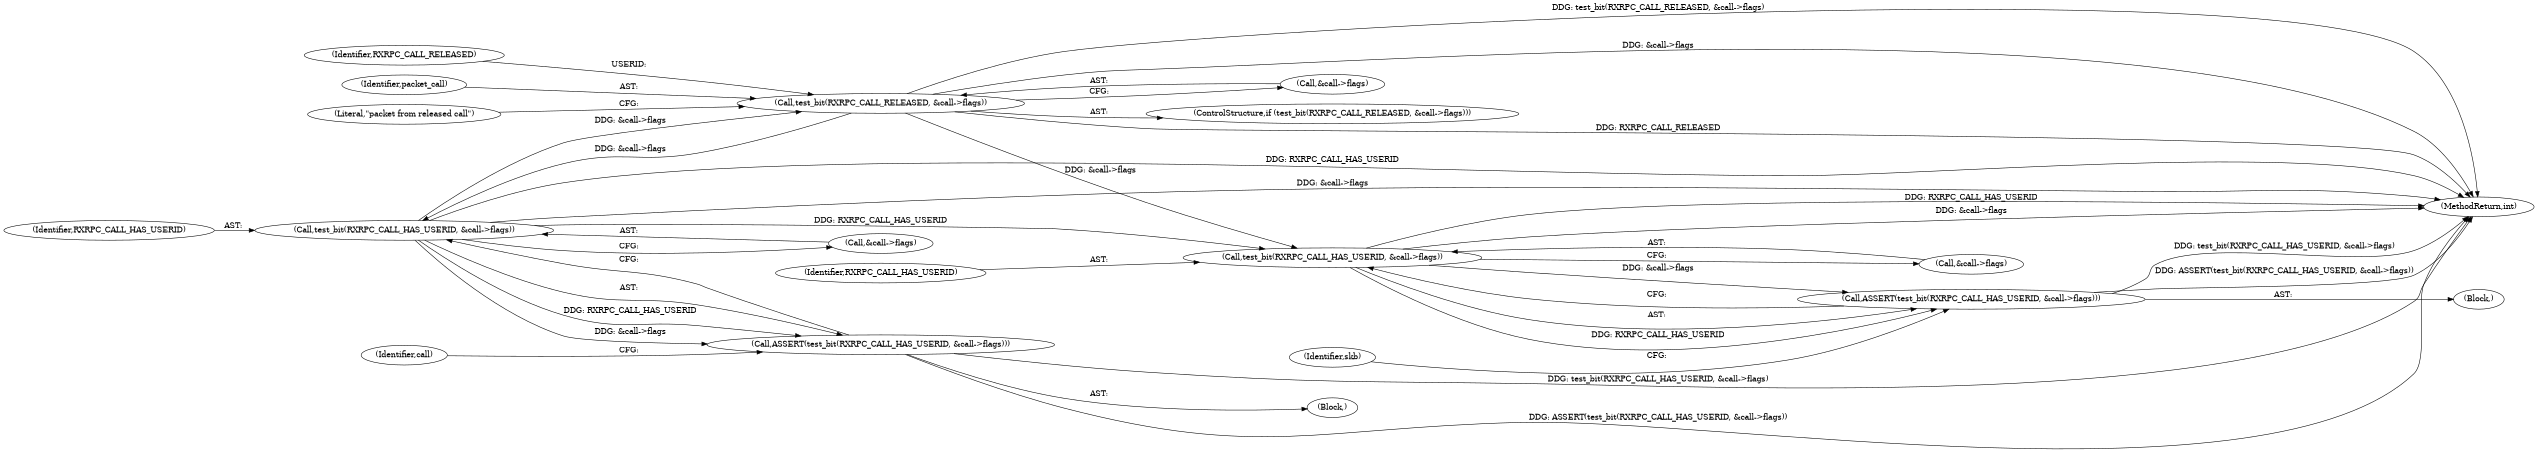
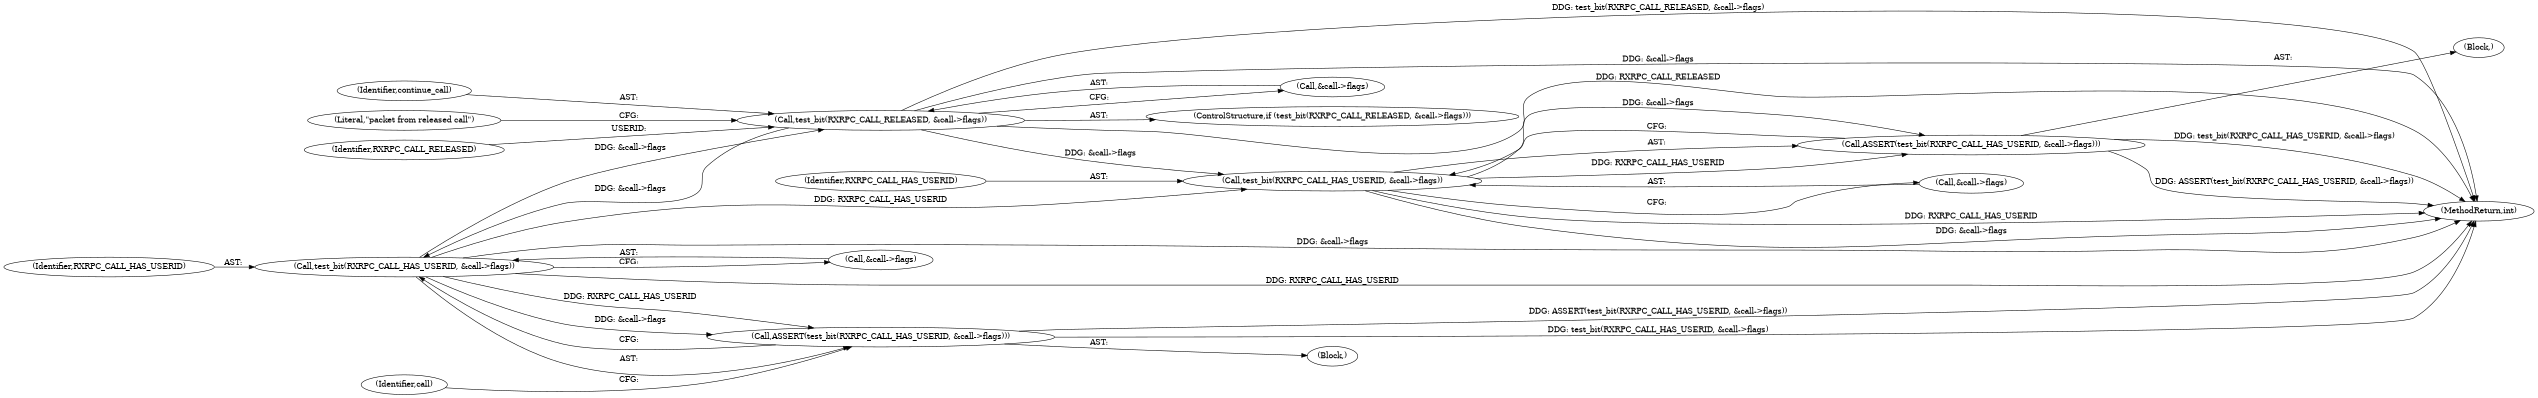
(404, 85) -> (404, 91)
(1332, 357) -> none
